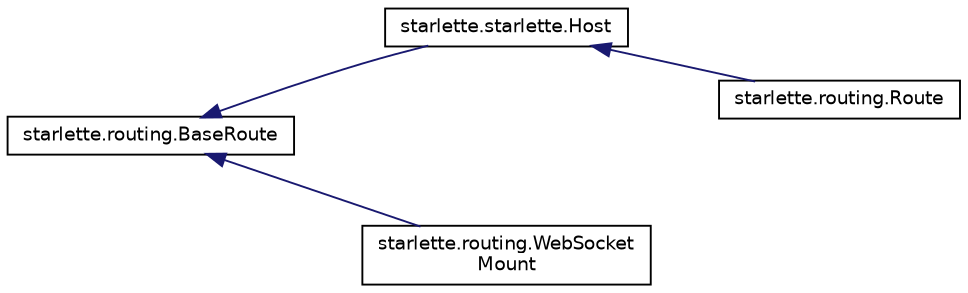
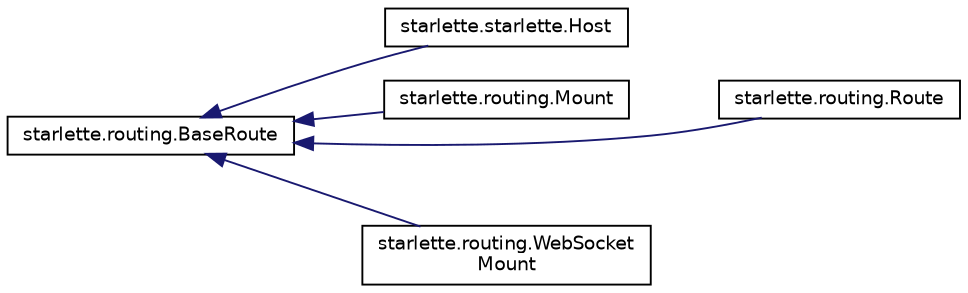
(683, 66) -> (538, 143)
none -> (507, 100)
